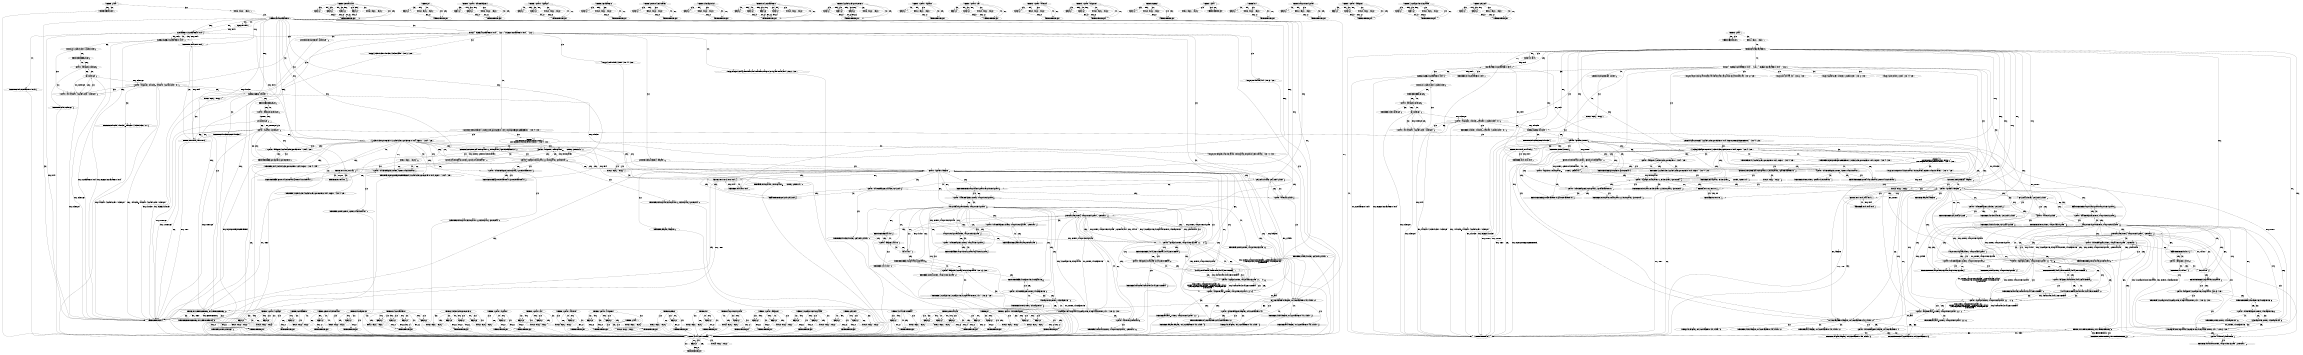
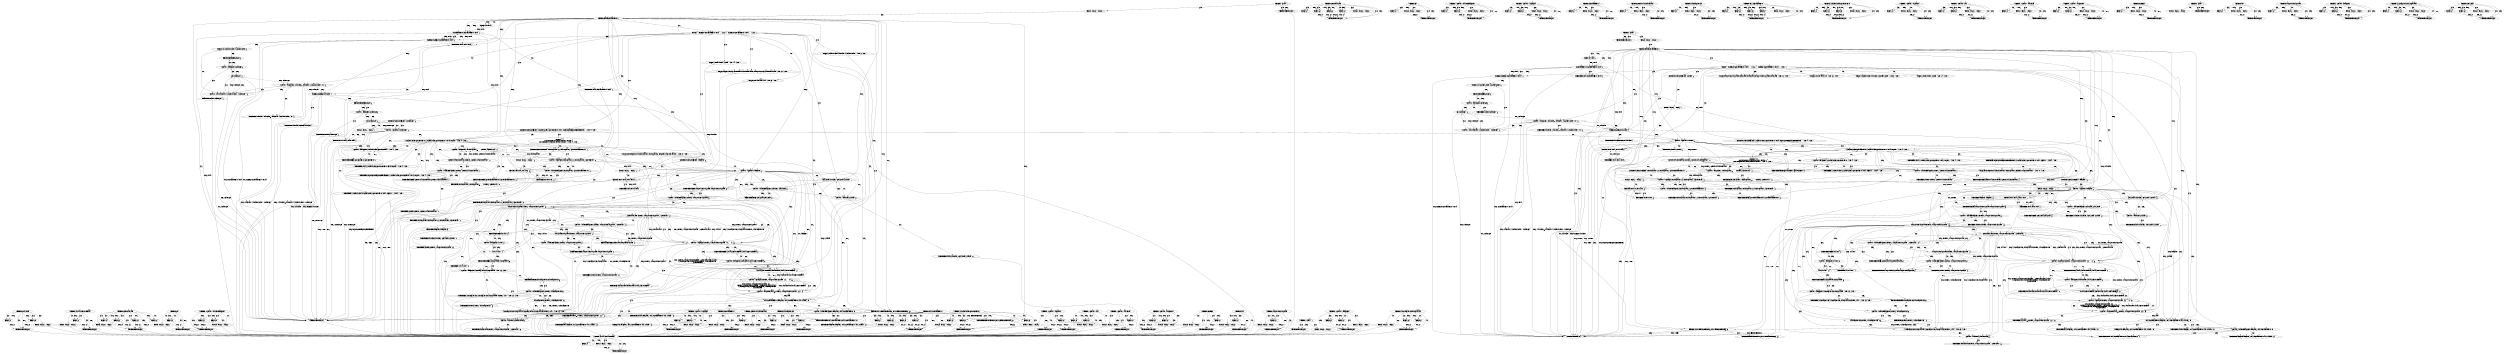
(263, 117) -> (373, 117)
none -> (348, 123)
none -> (400, 126)
